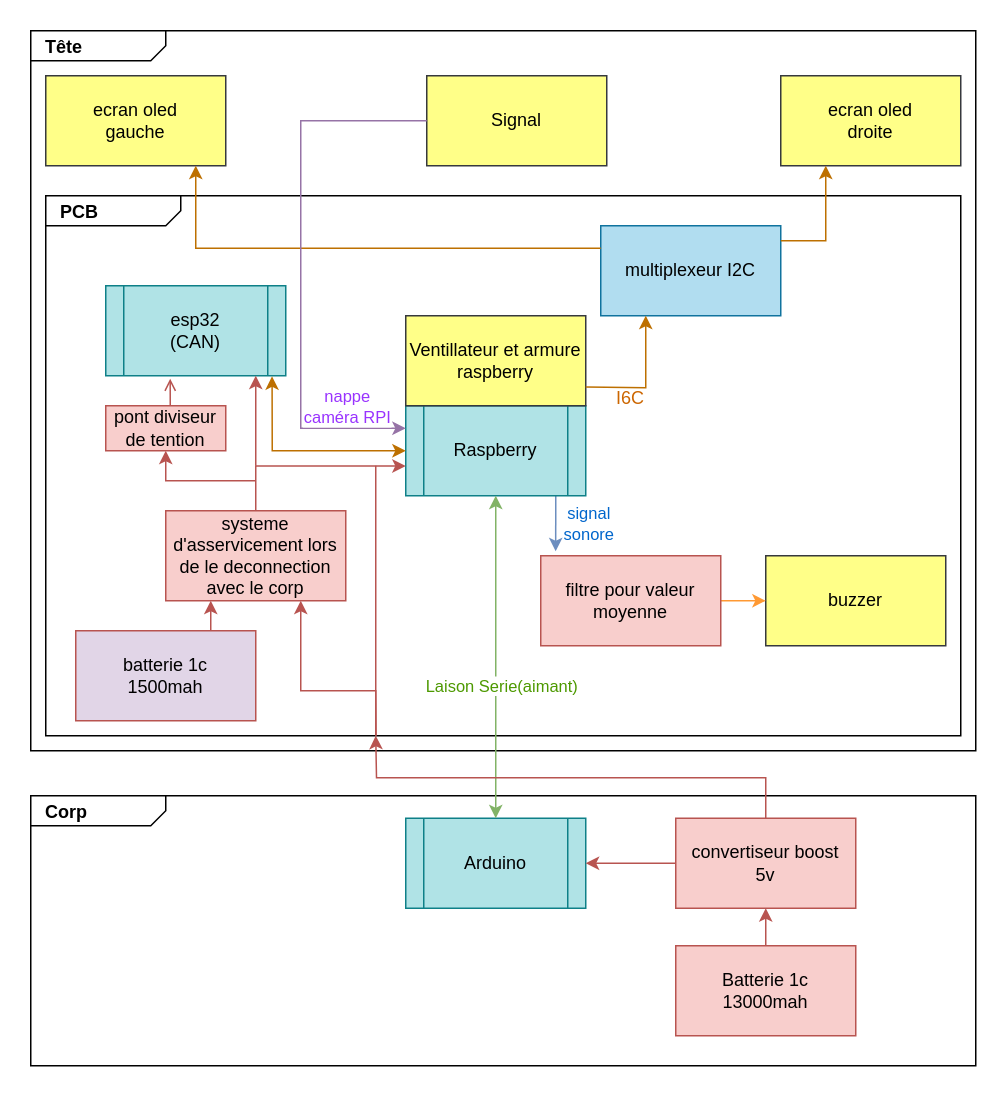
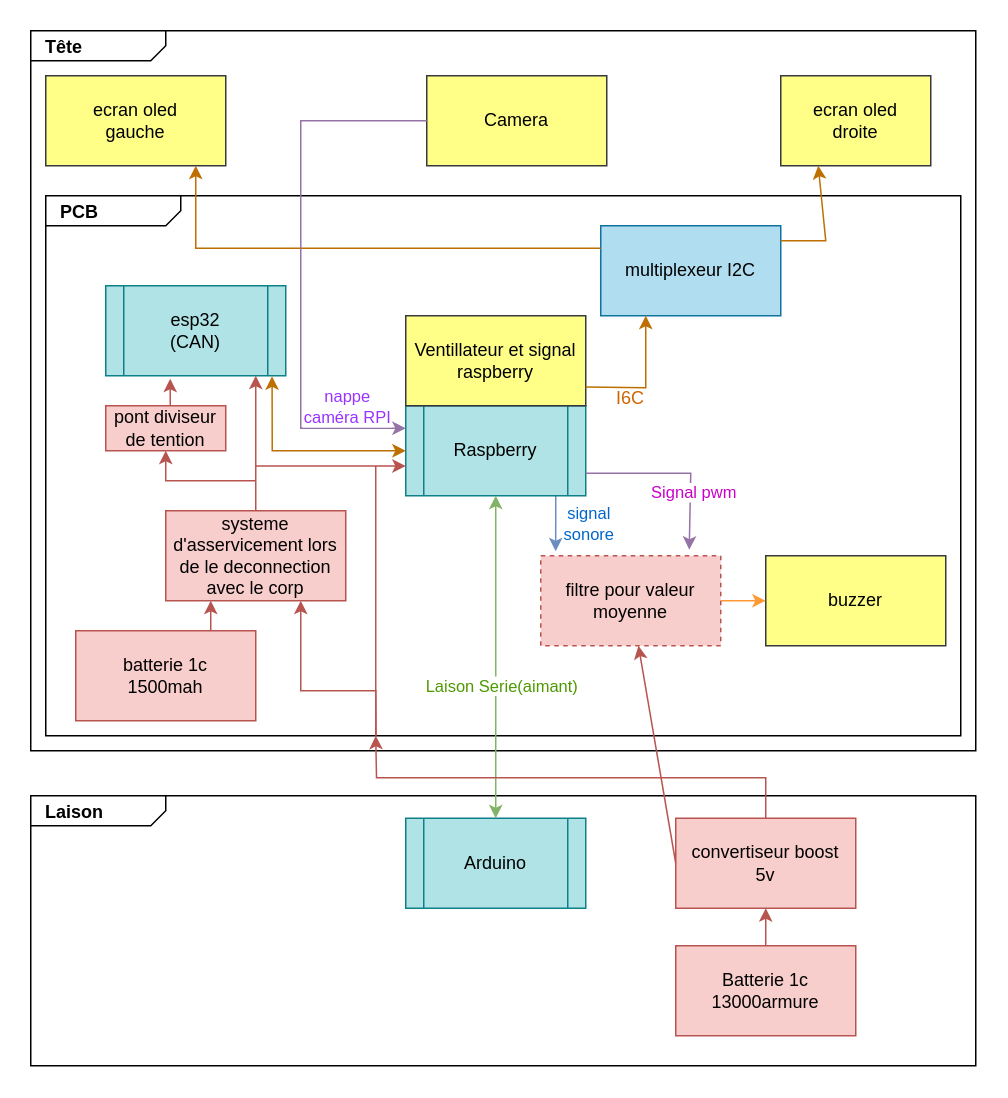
(517, 121) -> (517, 121)
(871, 121) -> (856, 121)
(496, 361) -> (496, 361)
(170, 387) -> (170, 390)
none -> (651, 473)
(631, 601) -> (631, 601)
(166, 676) -> (166, 676)
(503, 796) -> (503, 796)
(636, 863) -> (658, 760)
(766, 991) -> (766, 991)
